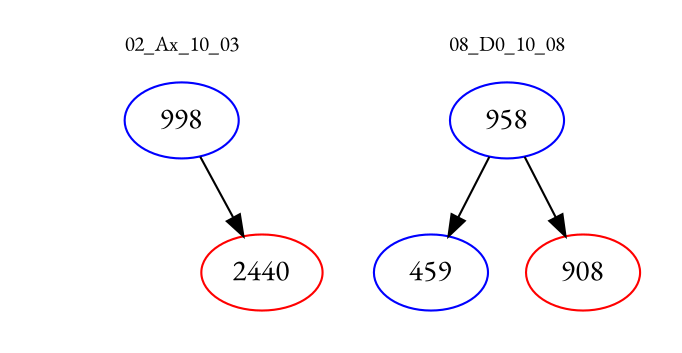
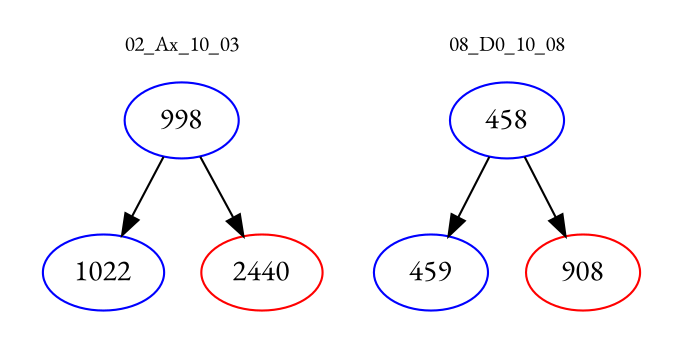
(507, 120) -> (507, 120)
none -> (104, 273)
